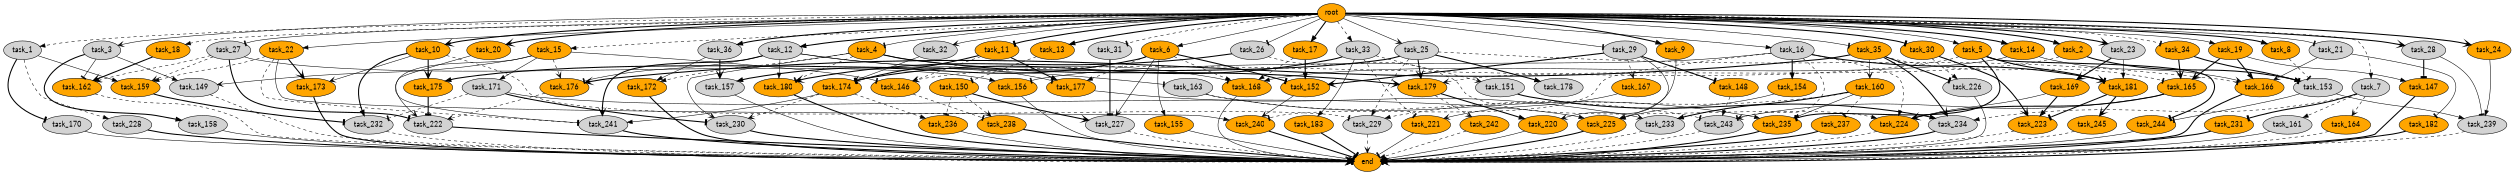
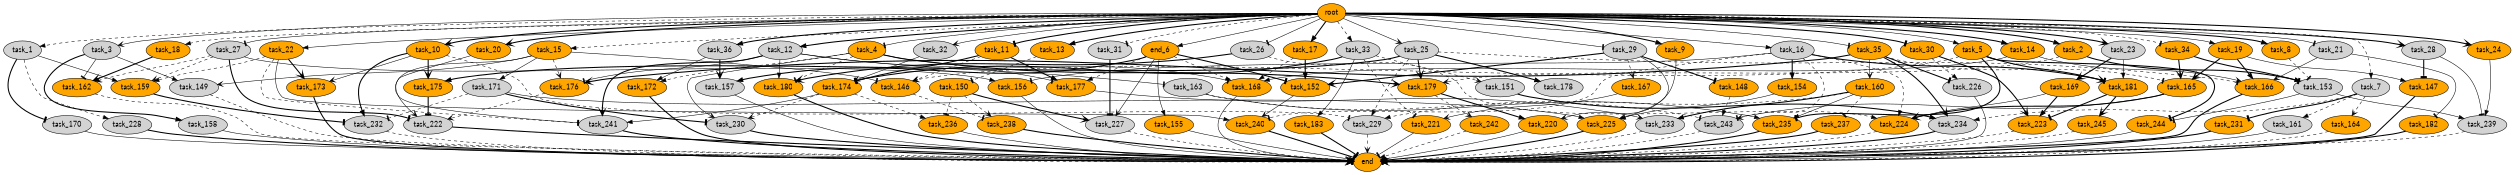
(1160, 50) -> (1160, 50)
